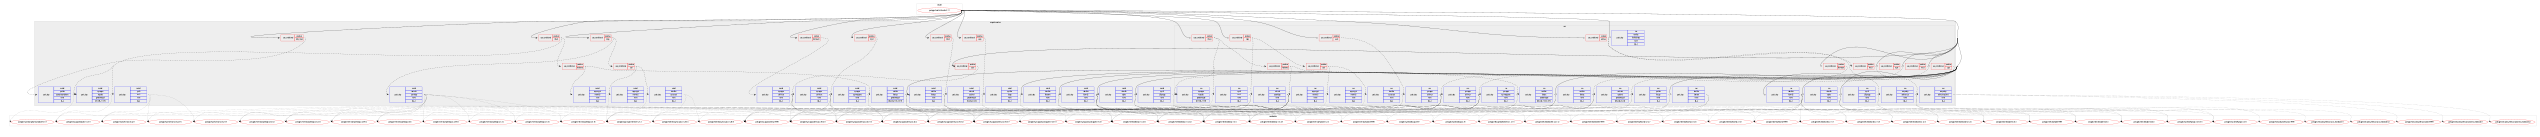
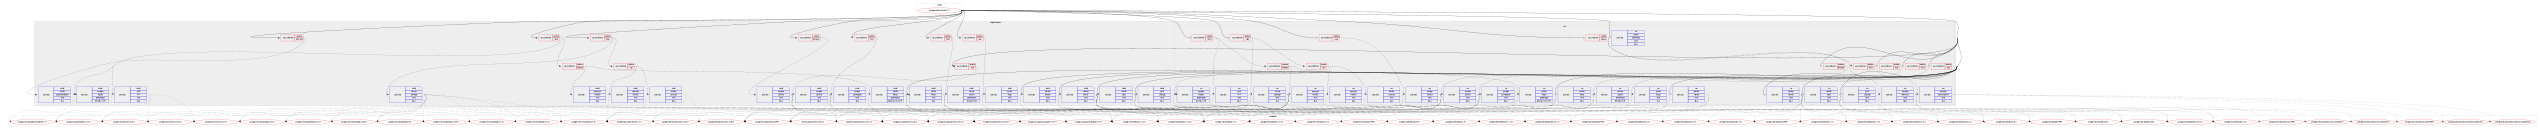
(813, 122) -> (813, 122)
(1501, 122) -> (1501, 122)
